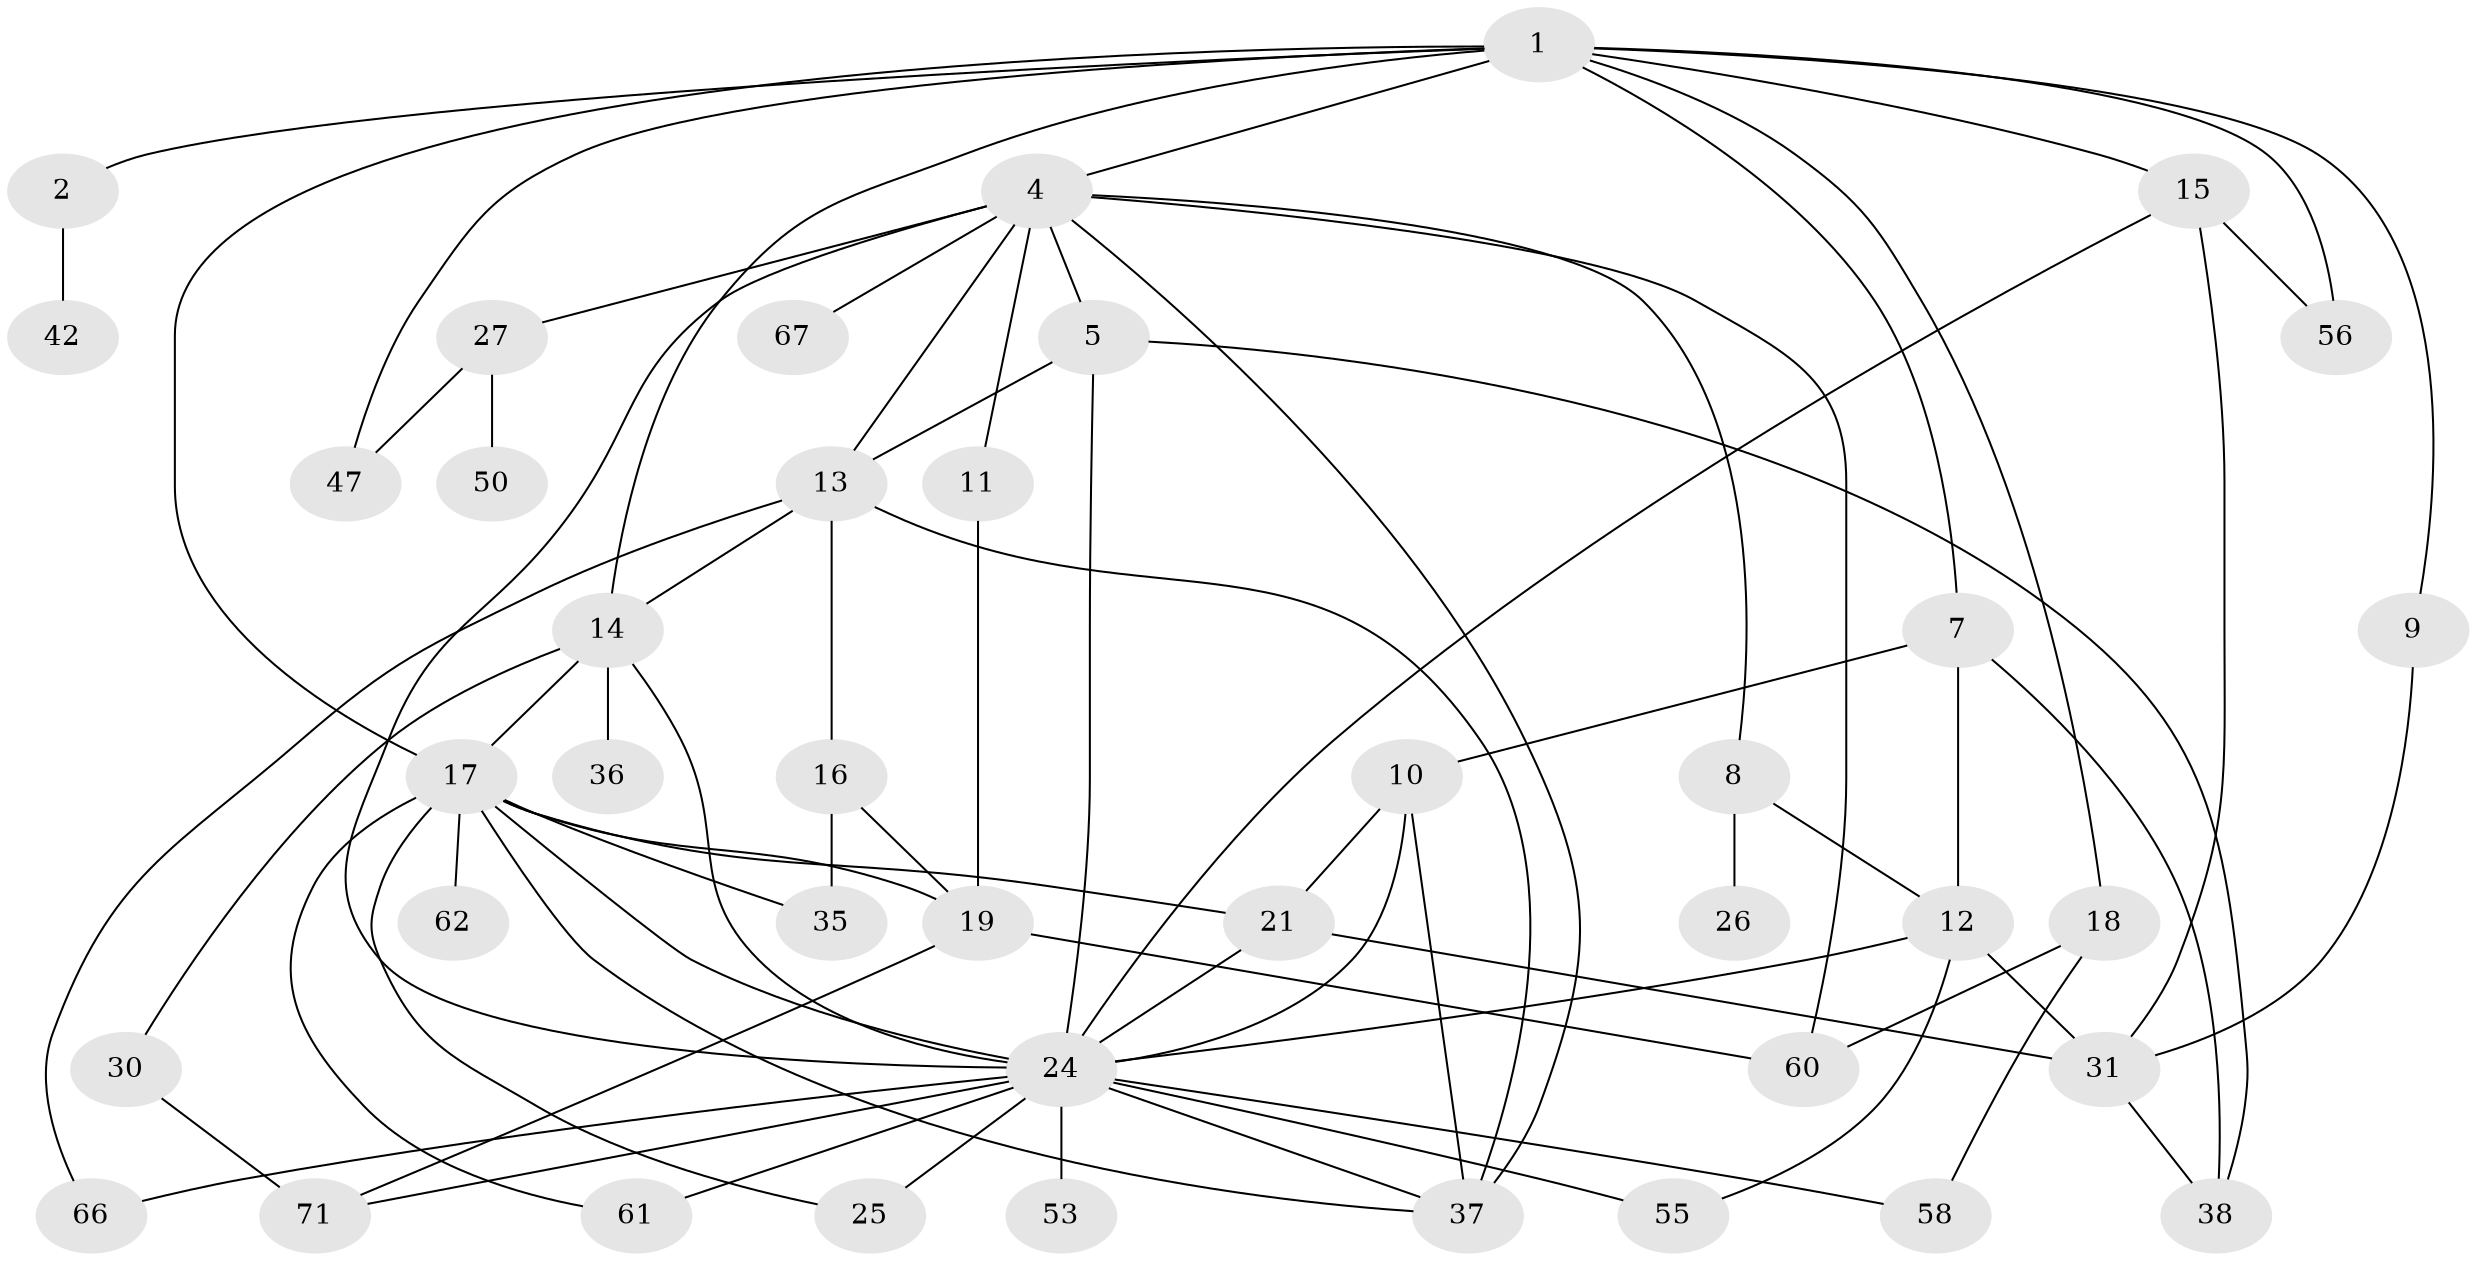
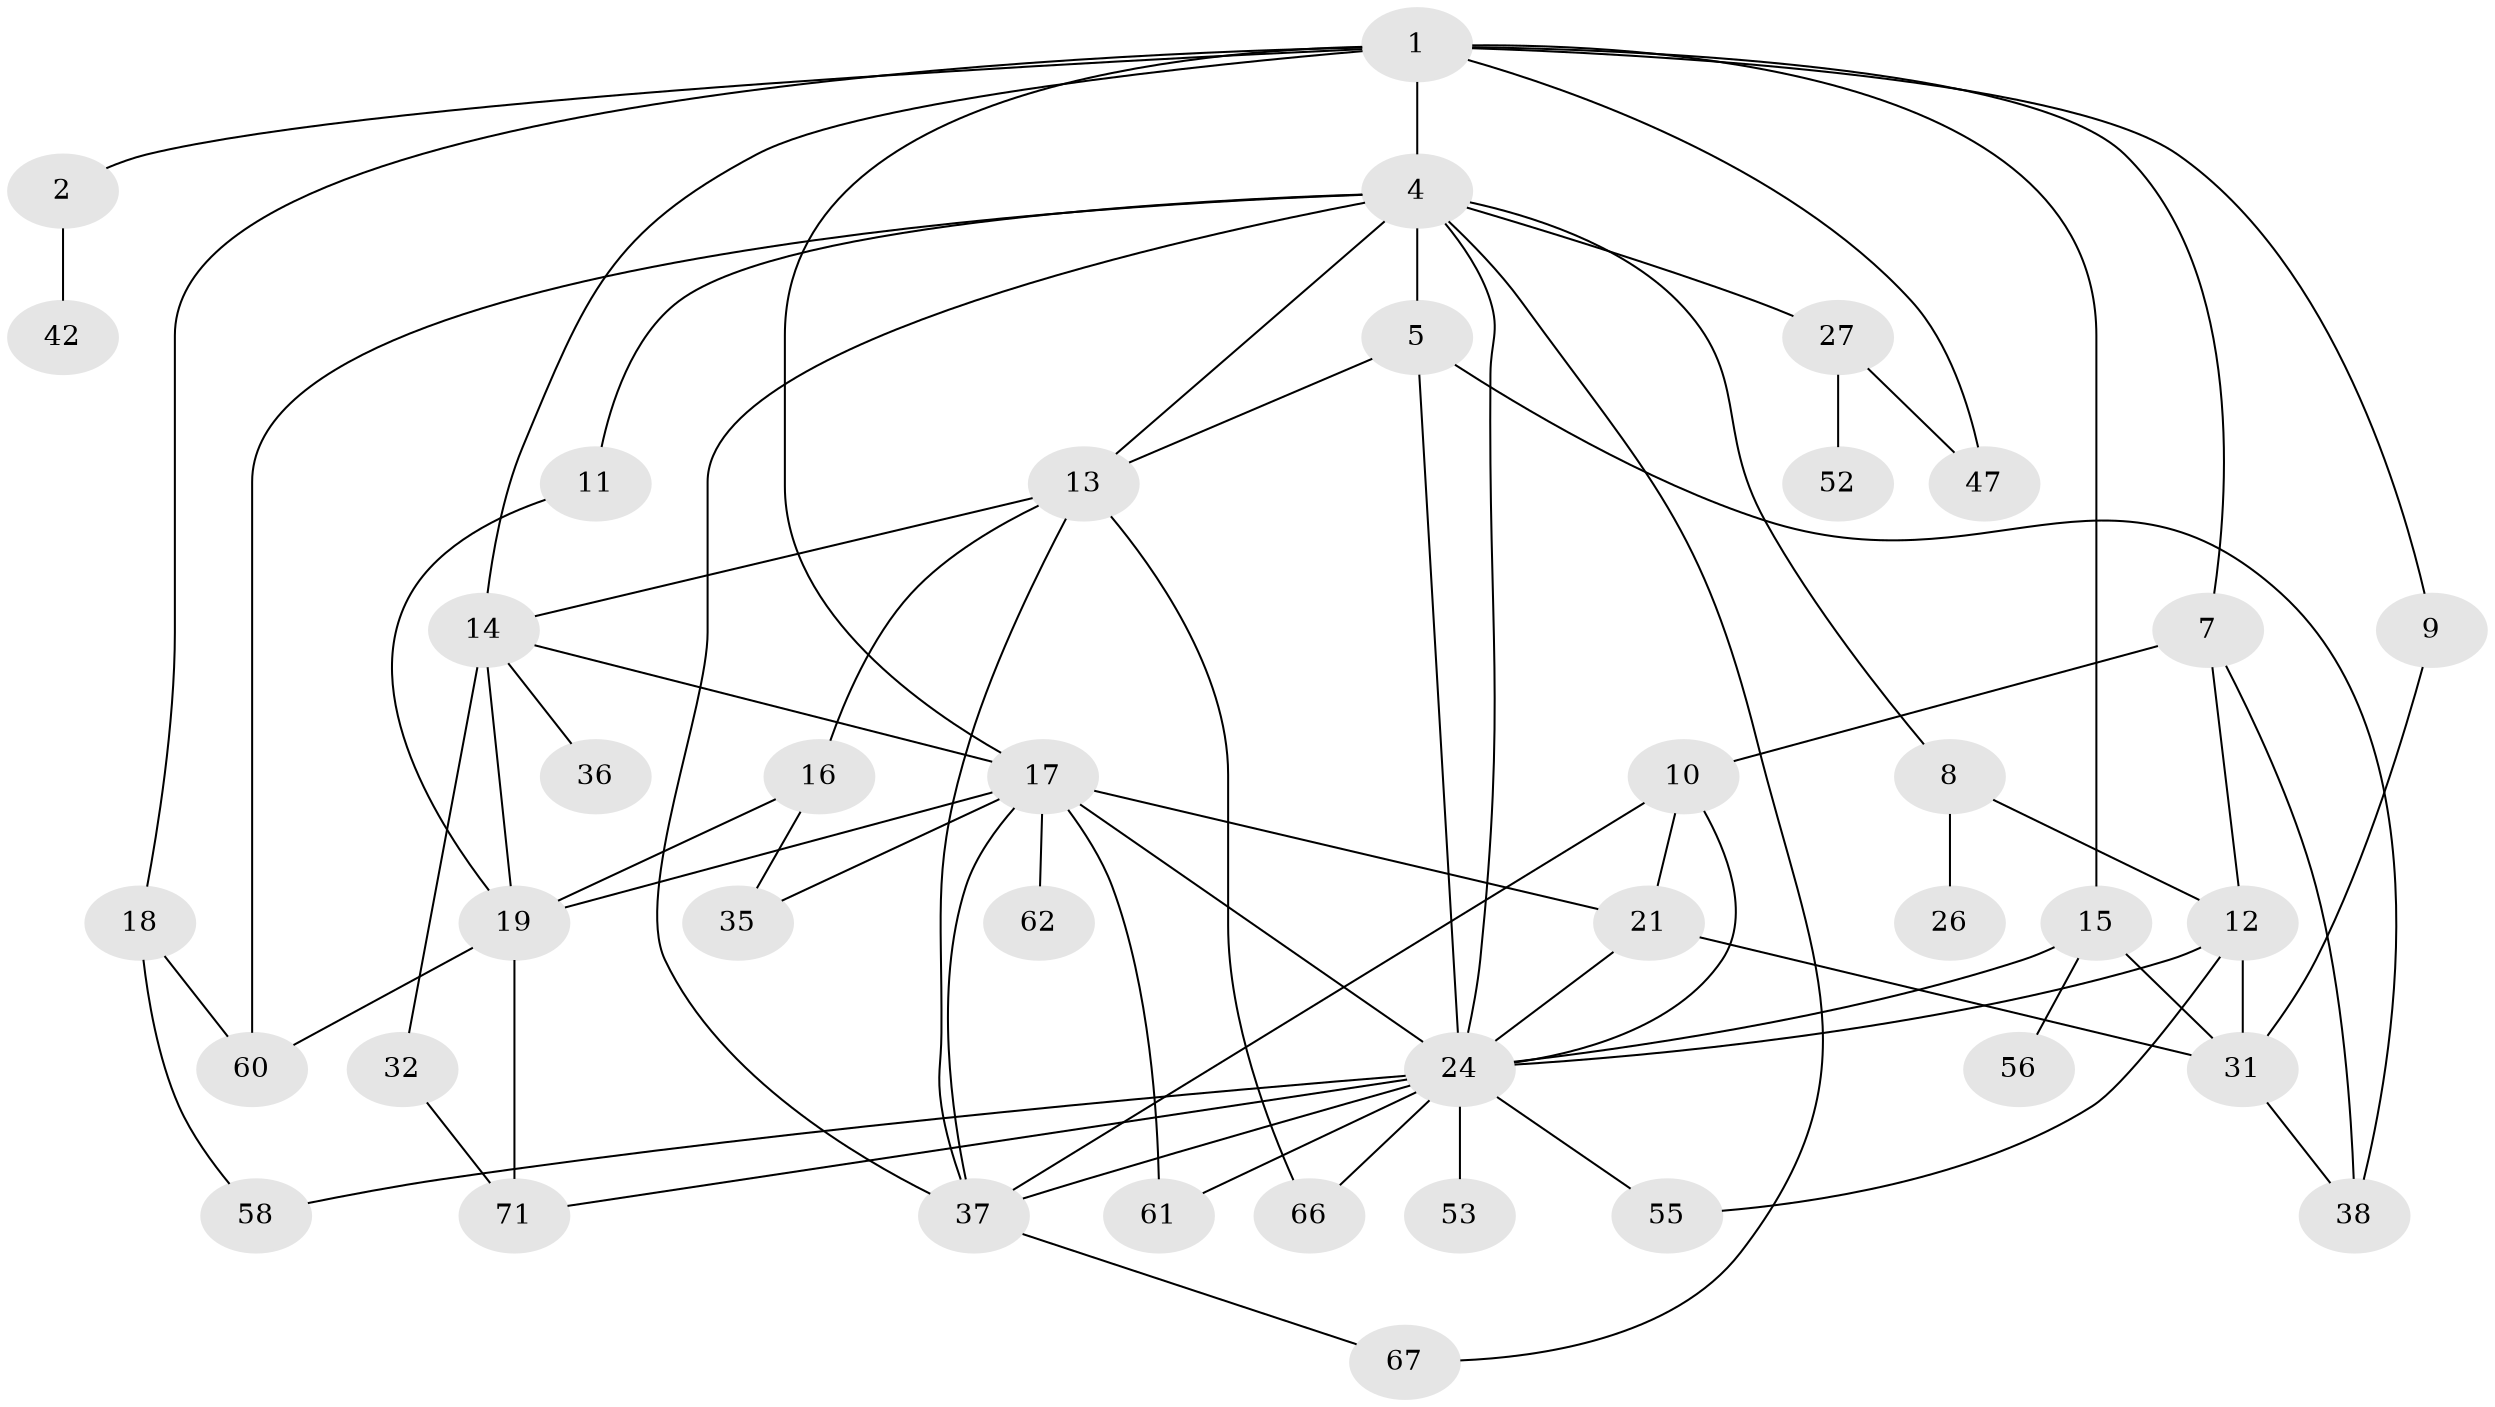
(2224, 131) -> none
(492, 484) -> (1838, 484)
(741, 939) -> (499, 777)
(126, 1070) -> (403, 1070)
(870, 1216) -> none
none -> (1190, 1289)
